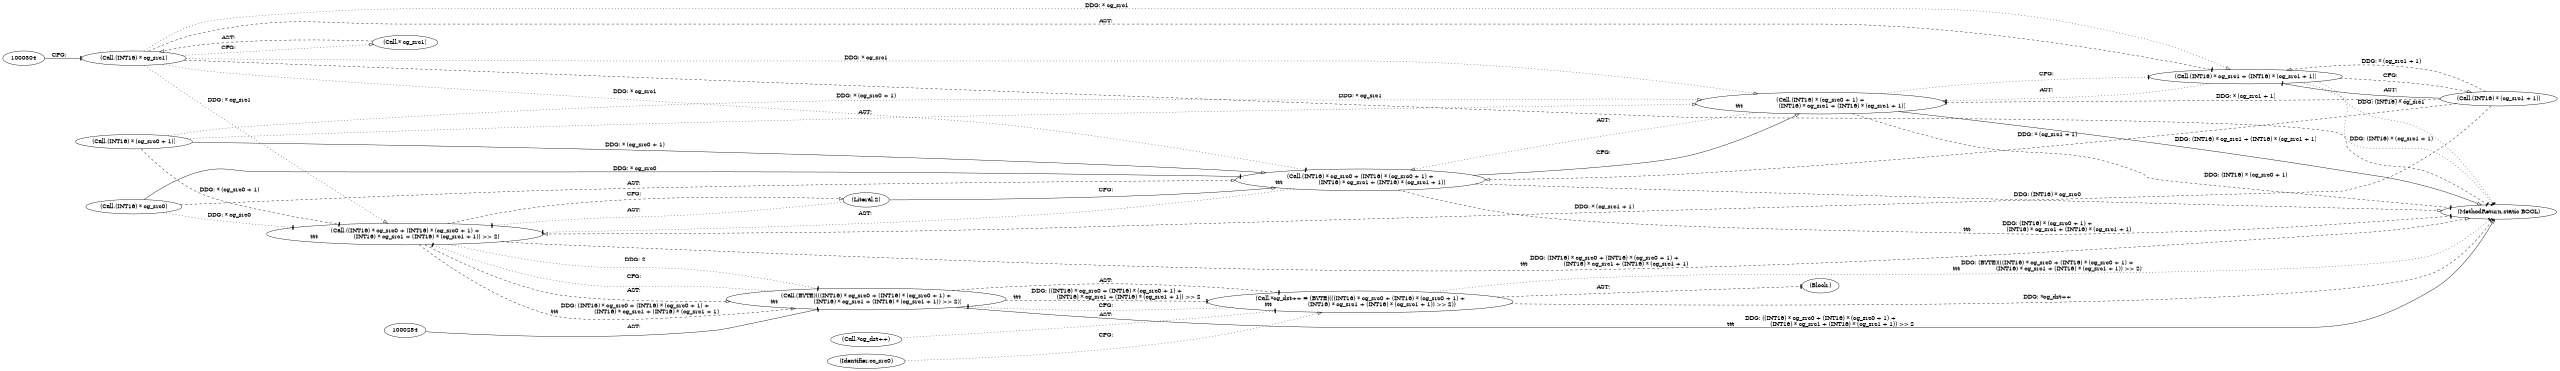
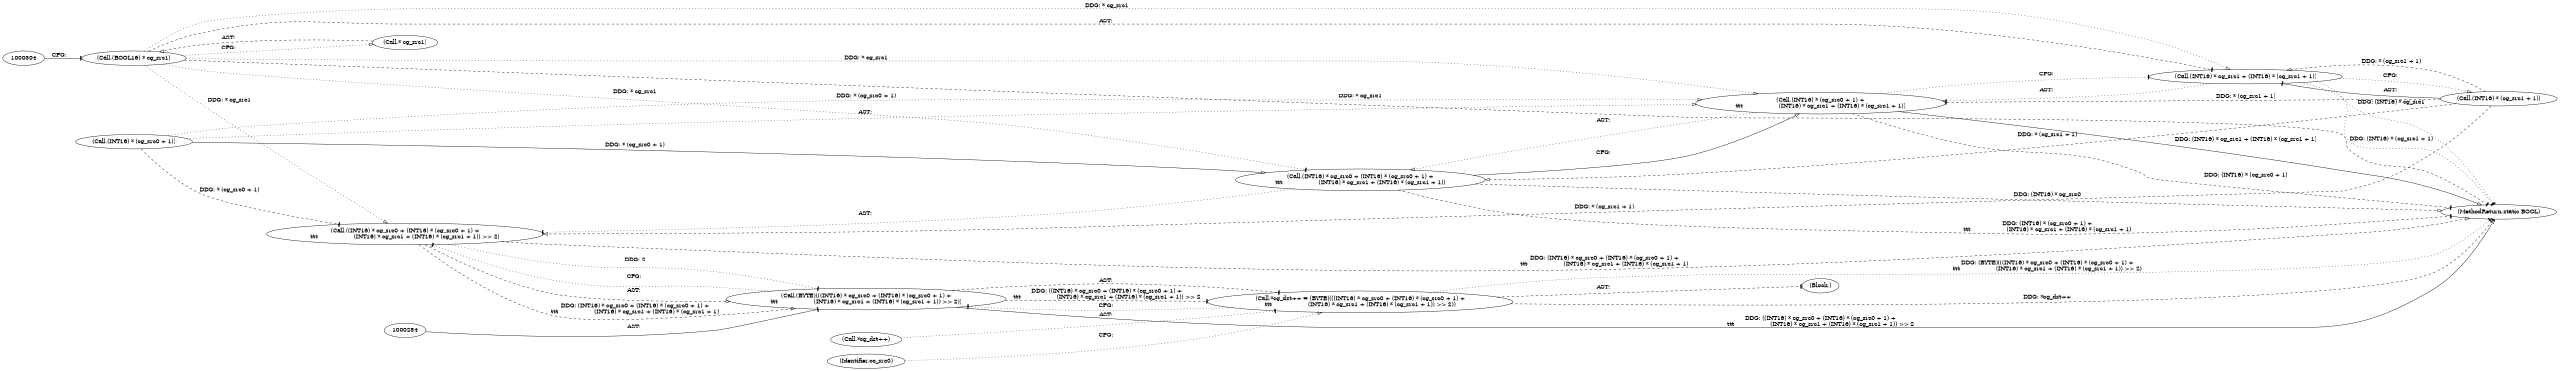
(134, 58) -> (134, 58)
(2404, 82) -> (2404, 82)
(866, 200) -> none
(134, 207) -> none
